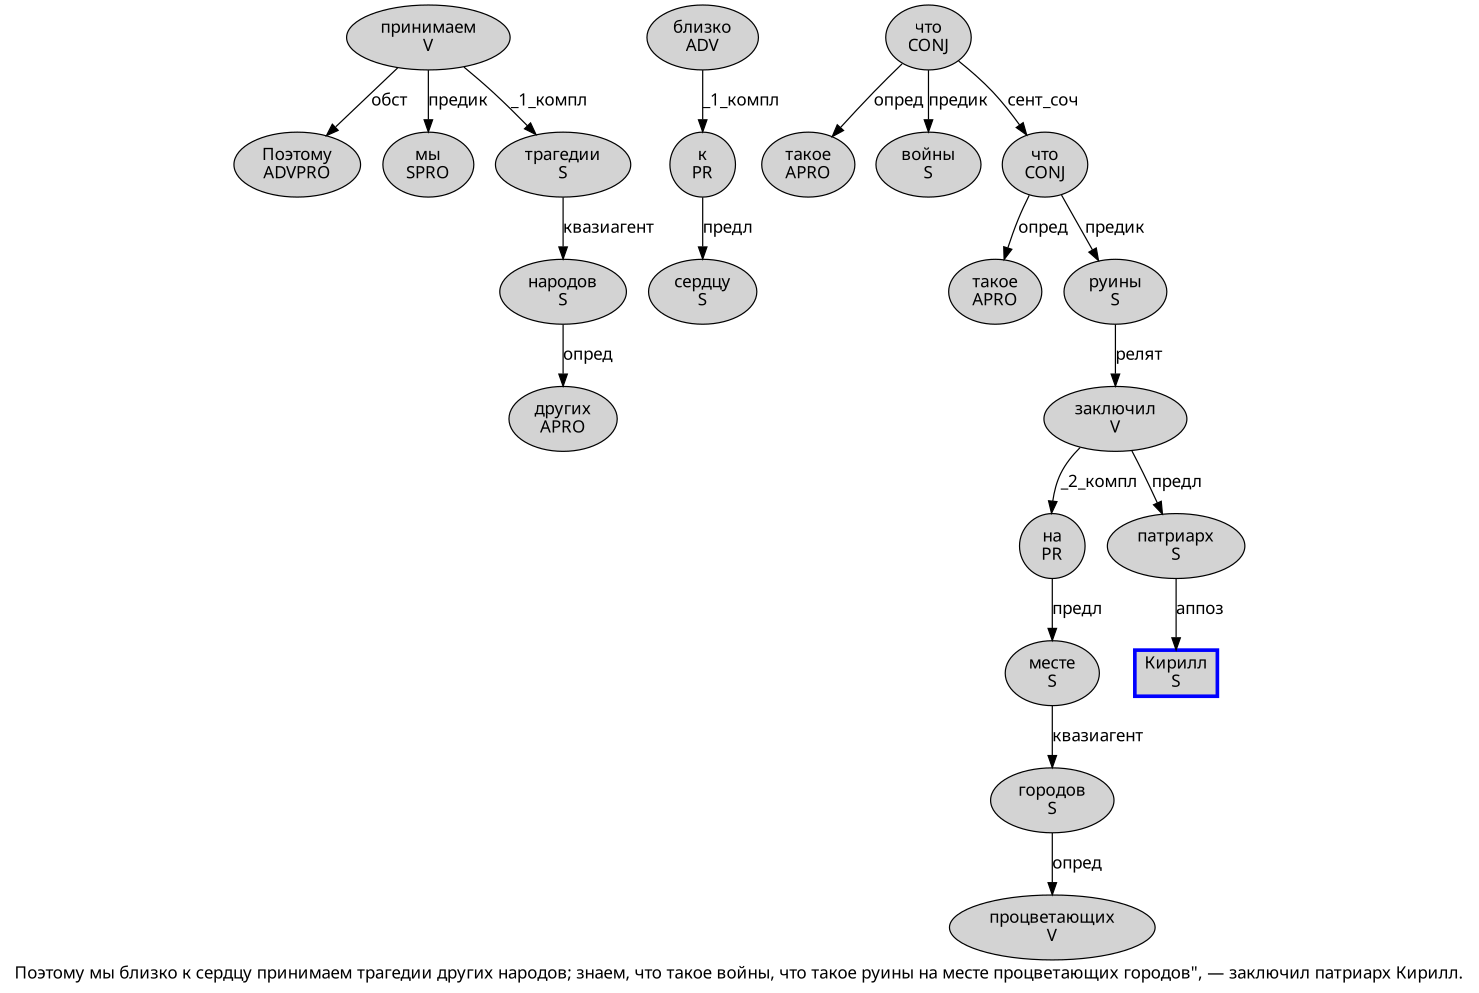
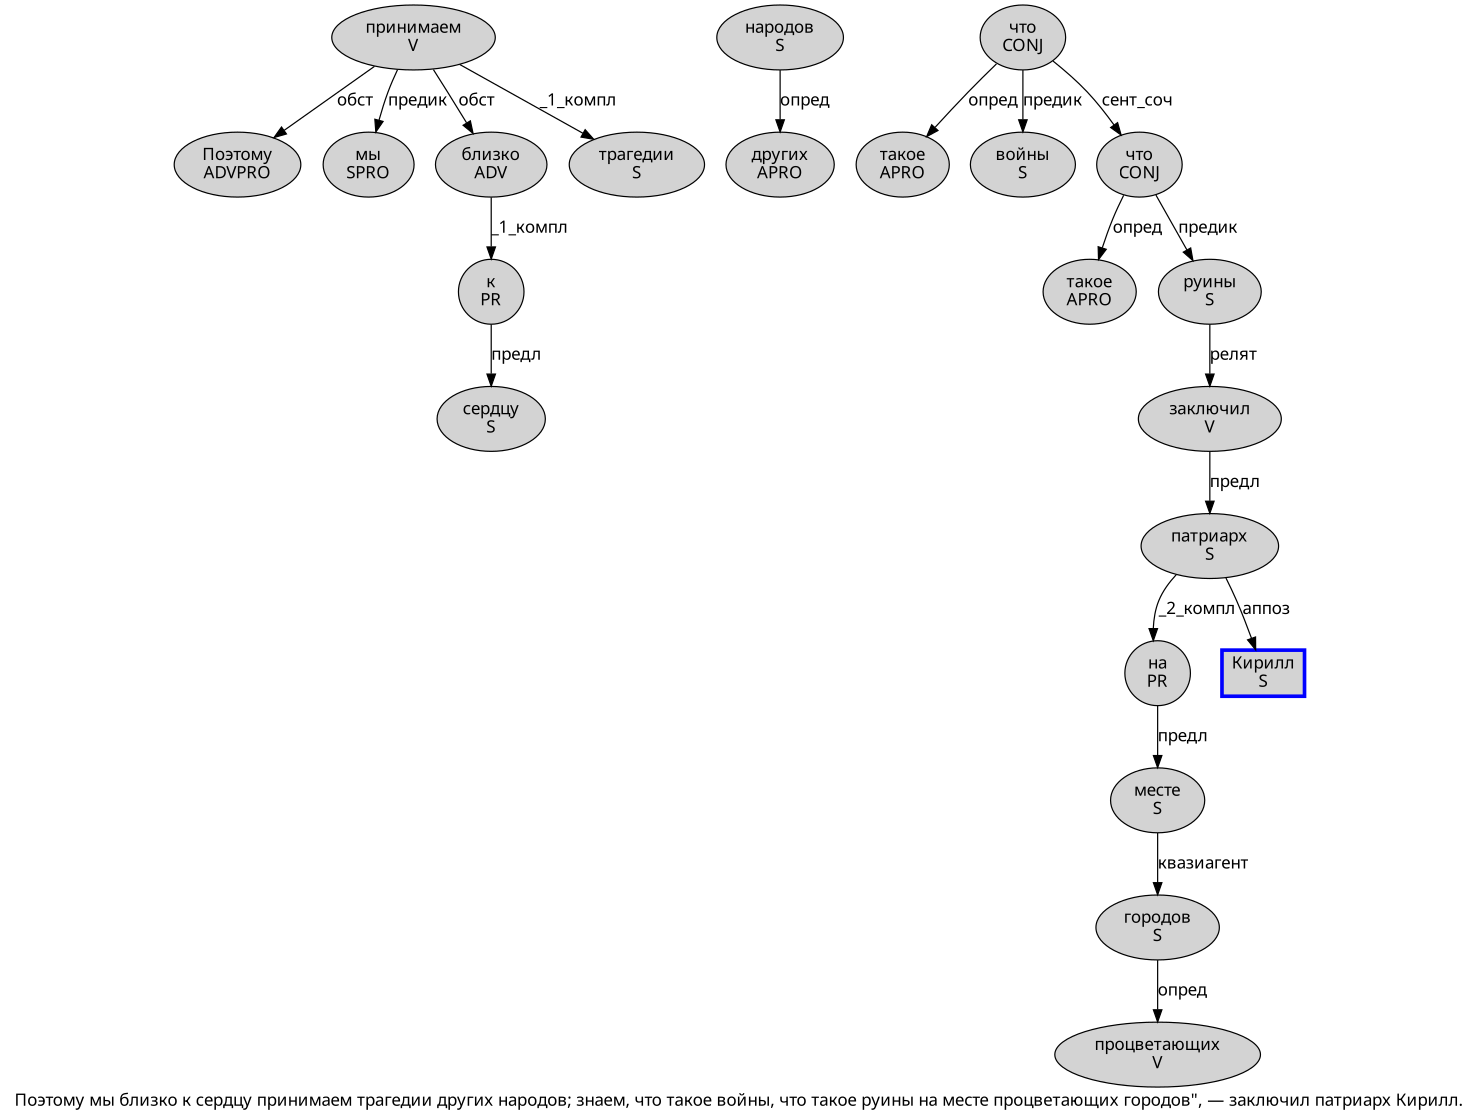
none -> (450, 96)
(563, 222) -> none
(1062, 472) -> (1159, 599)
